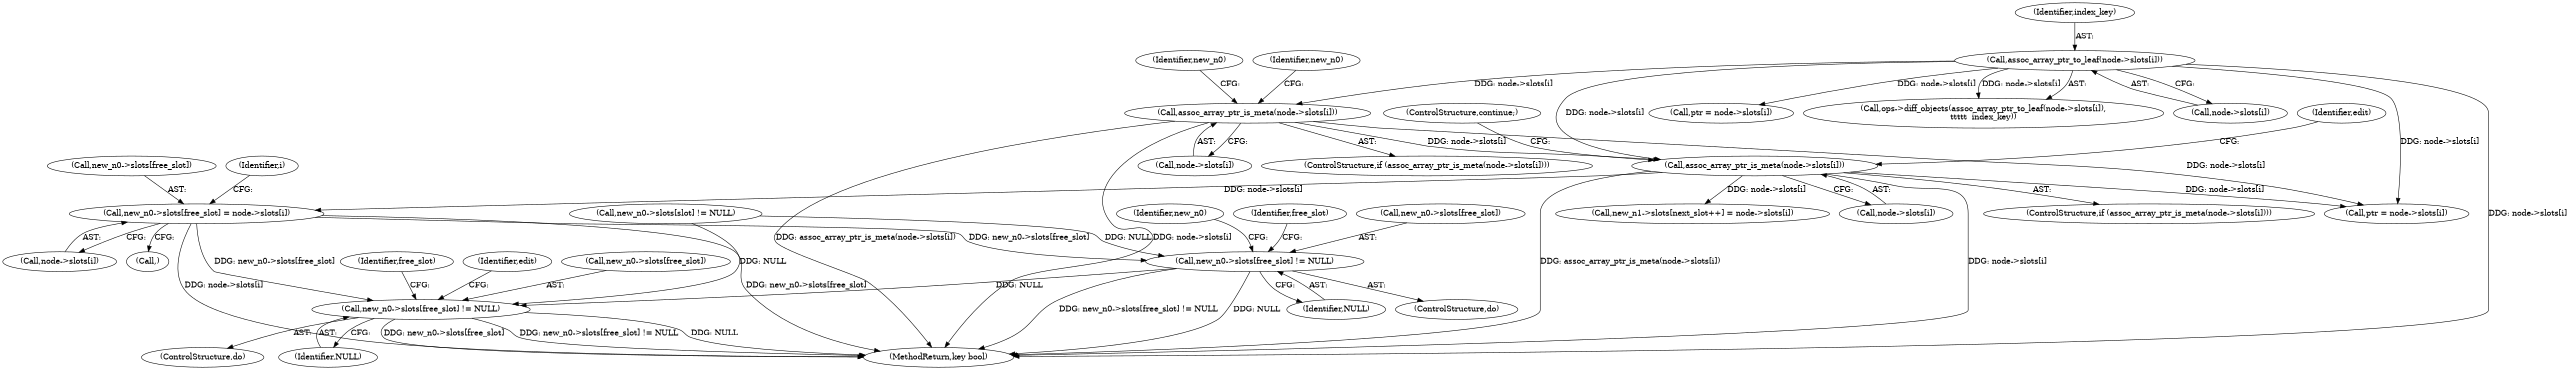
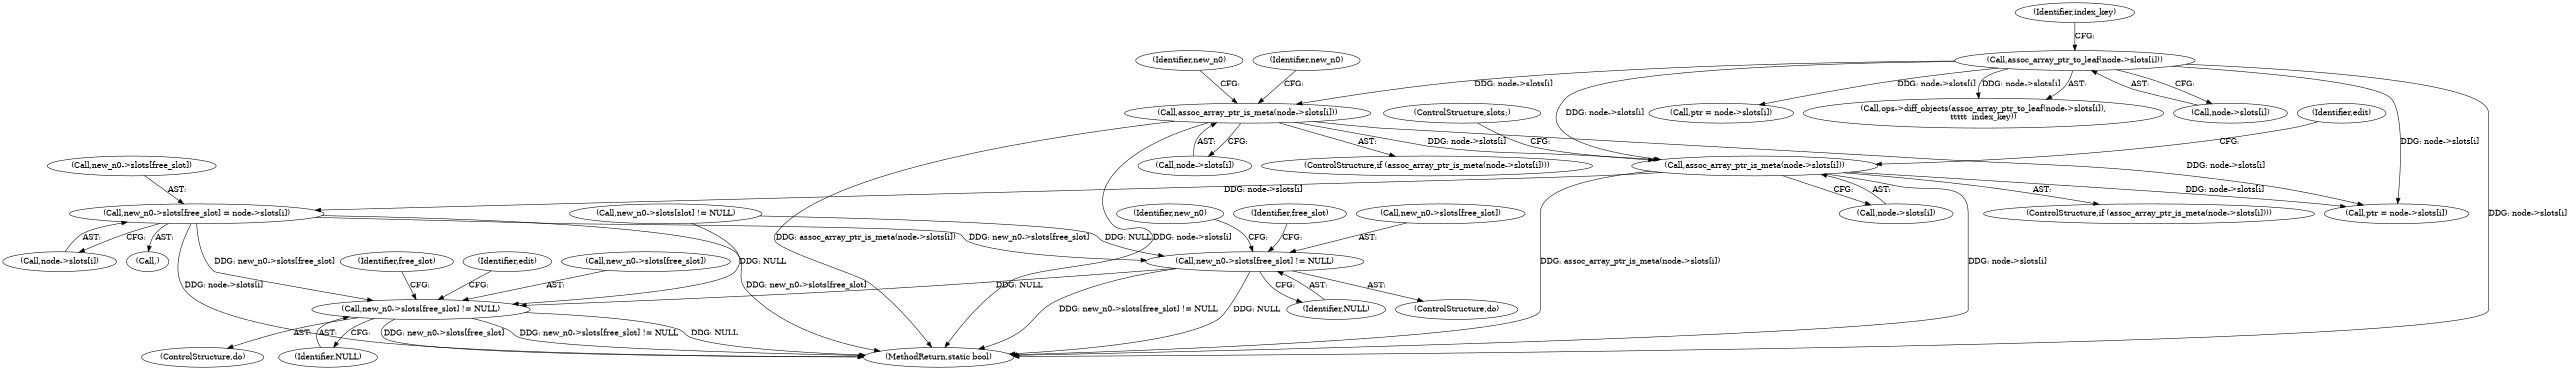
(2086, 37) -> (2086, 37)
(1462, 113) -> (1462, 113)
(262, 166) -> none
(1693, 214) -> none
(166, 238) -> (166, 238)
(939, 357) -> (939, 357)
